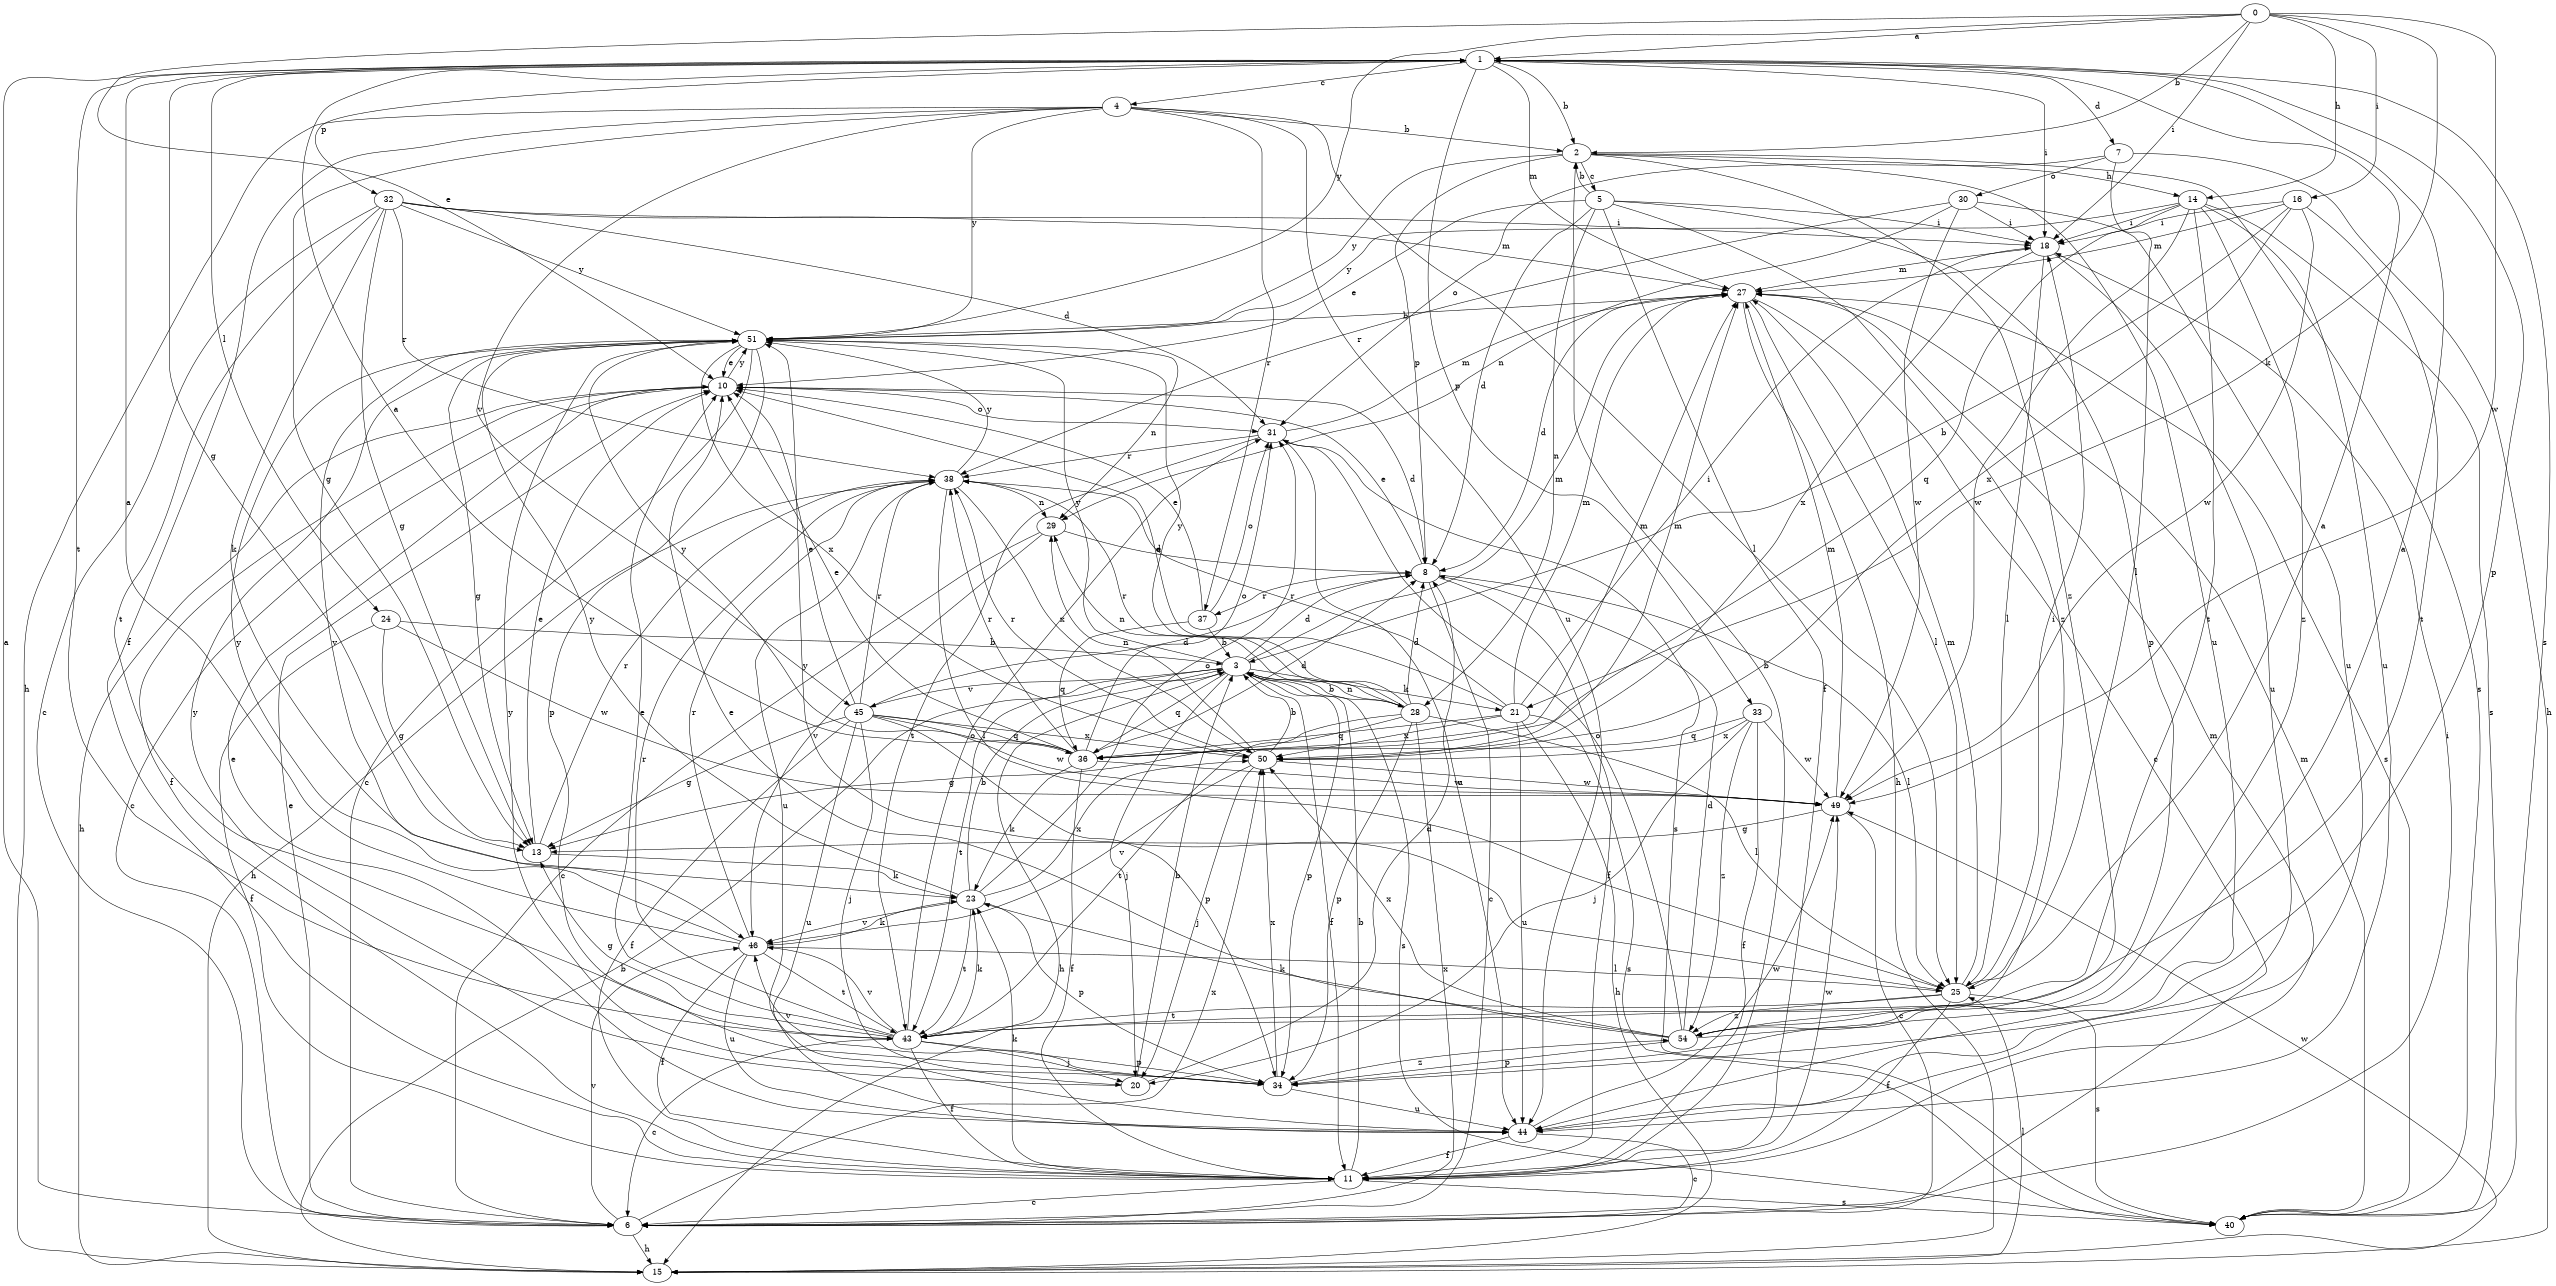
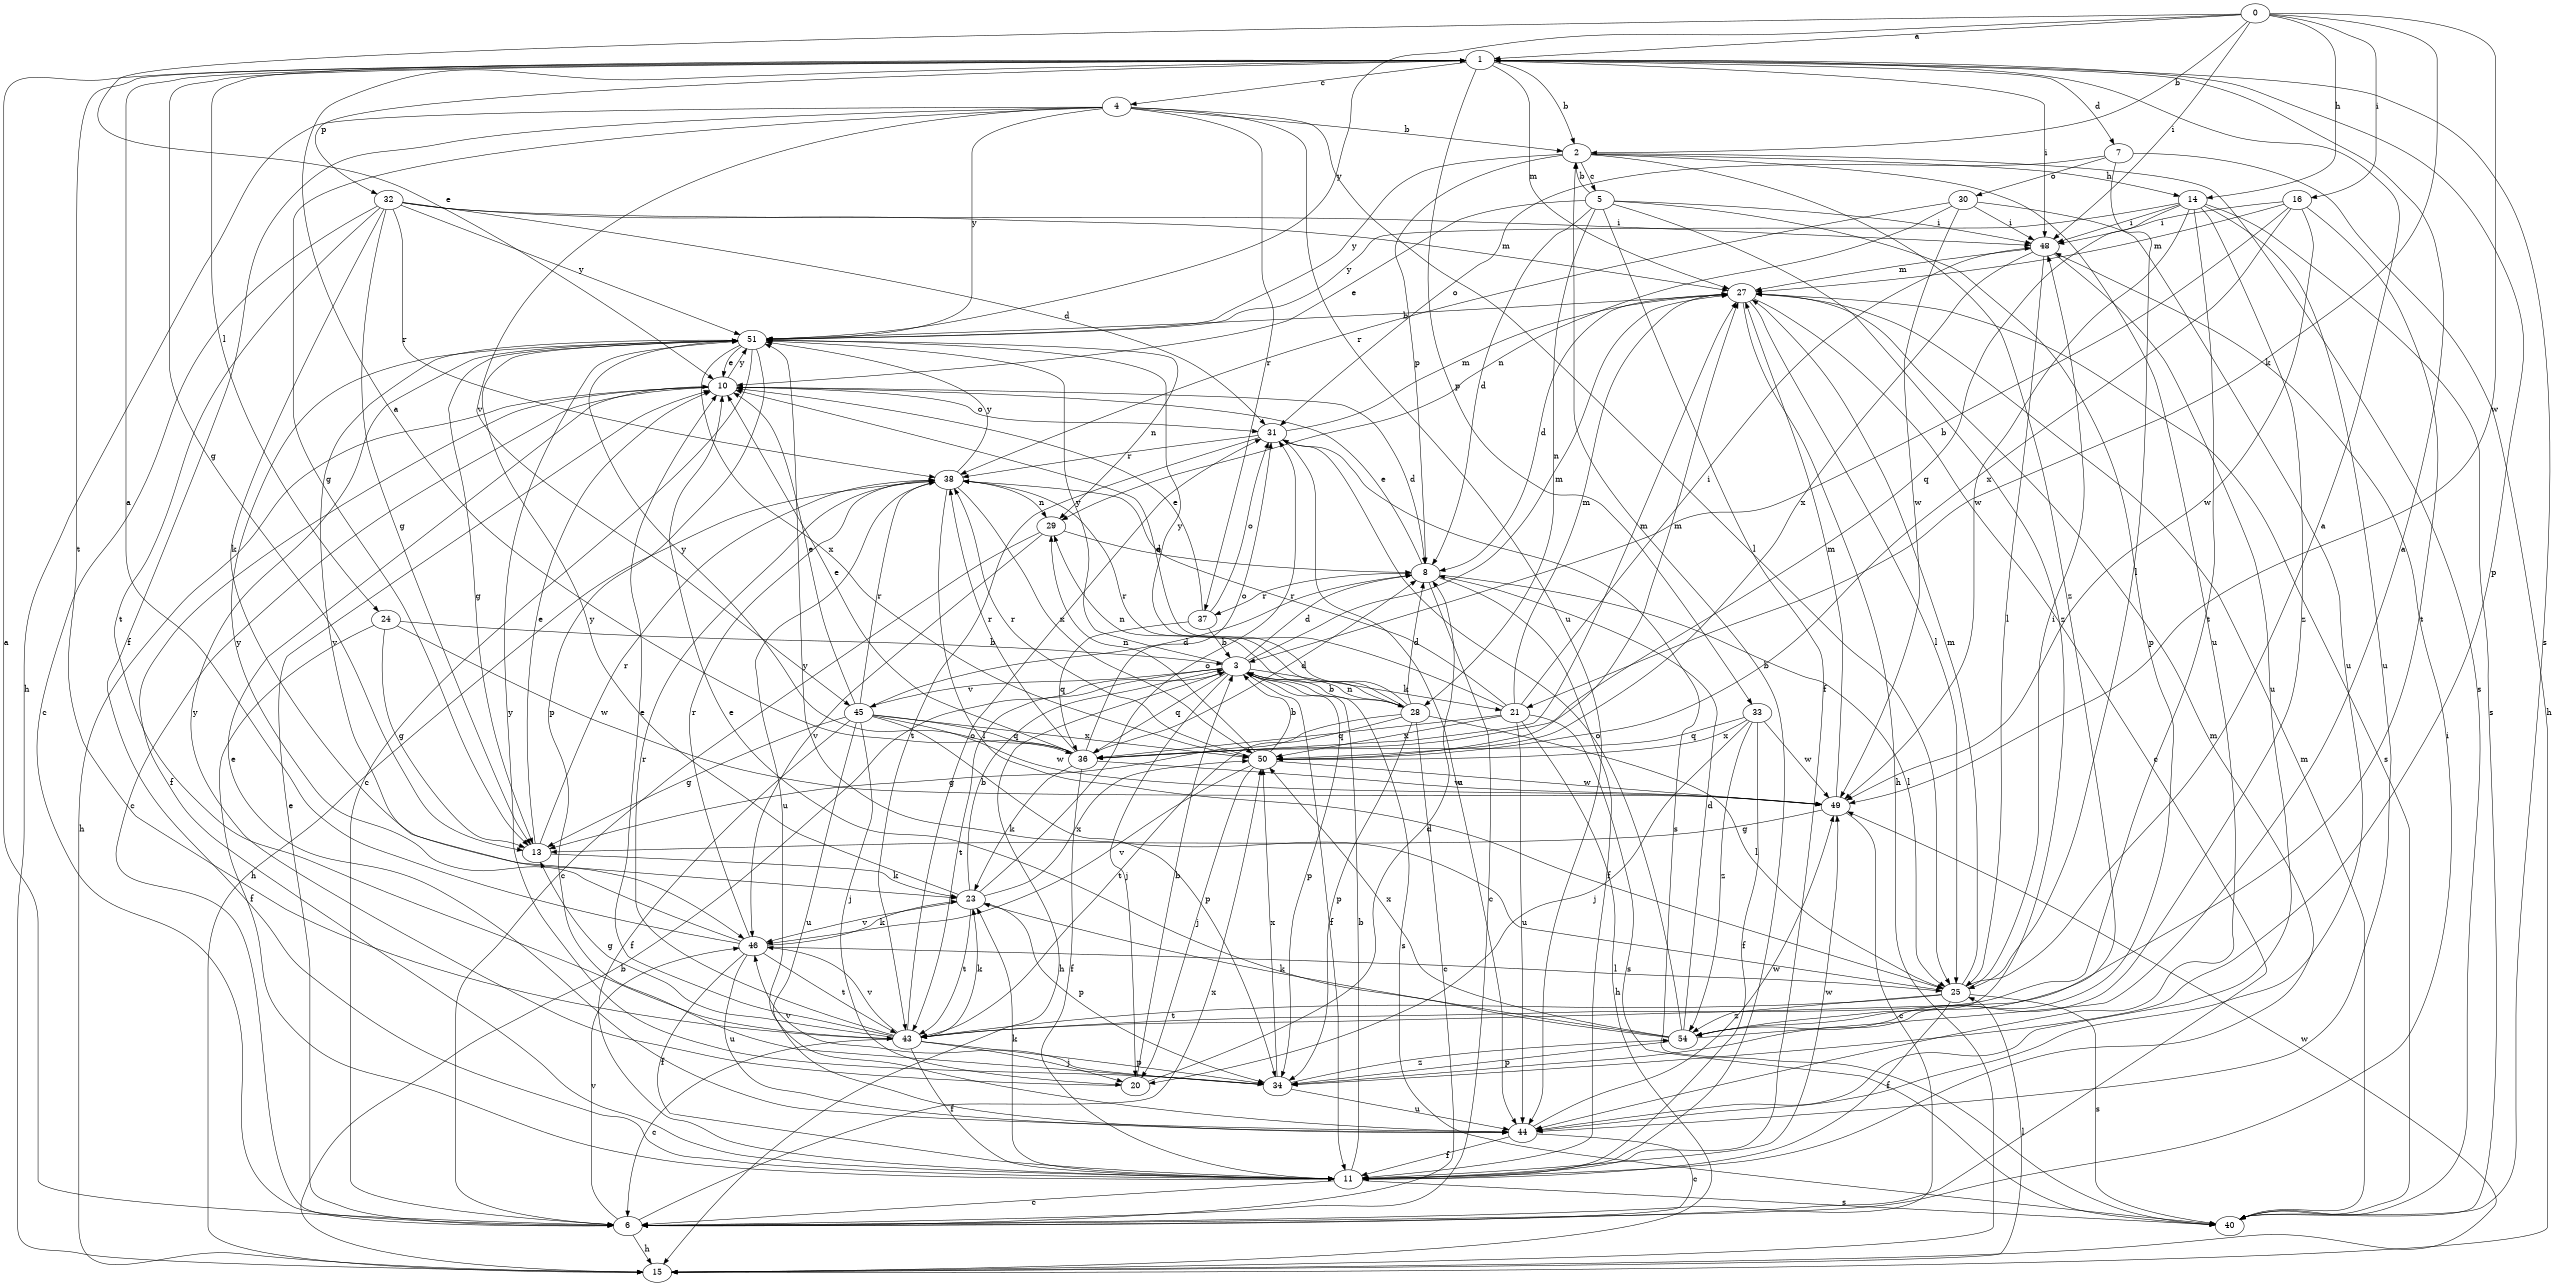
(2045, 247) -> (2045, 247)
(1446, 970) -> (1445, 970)
